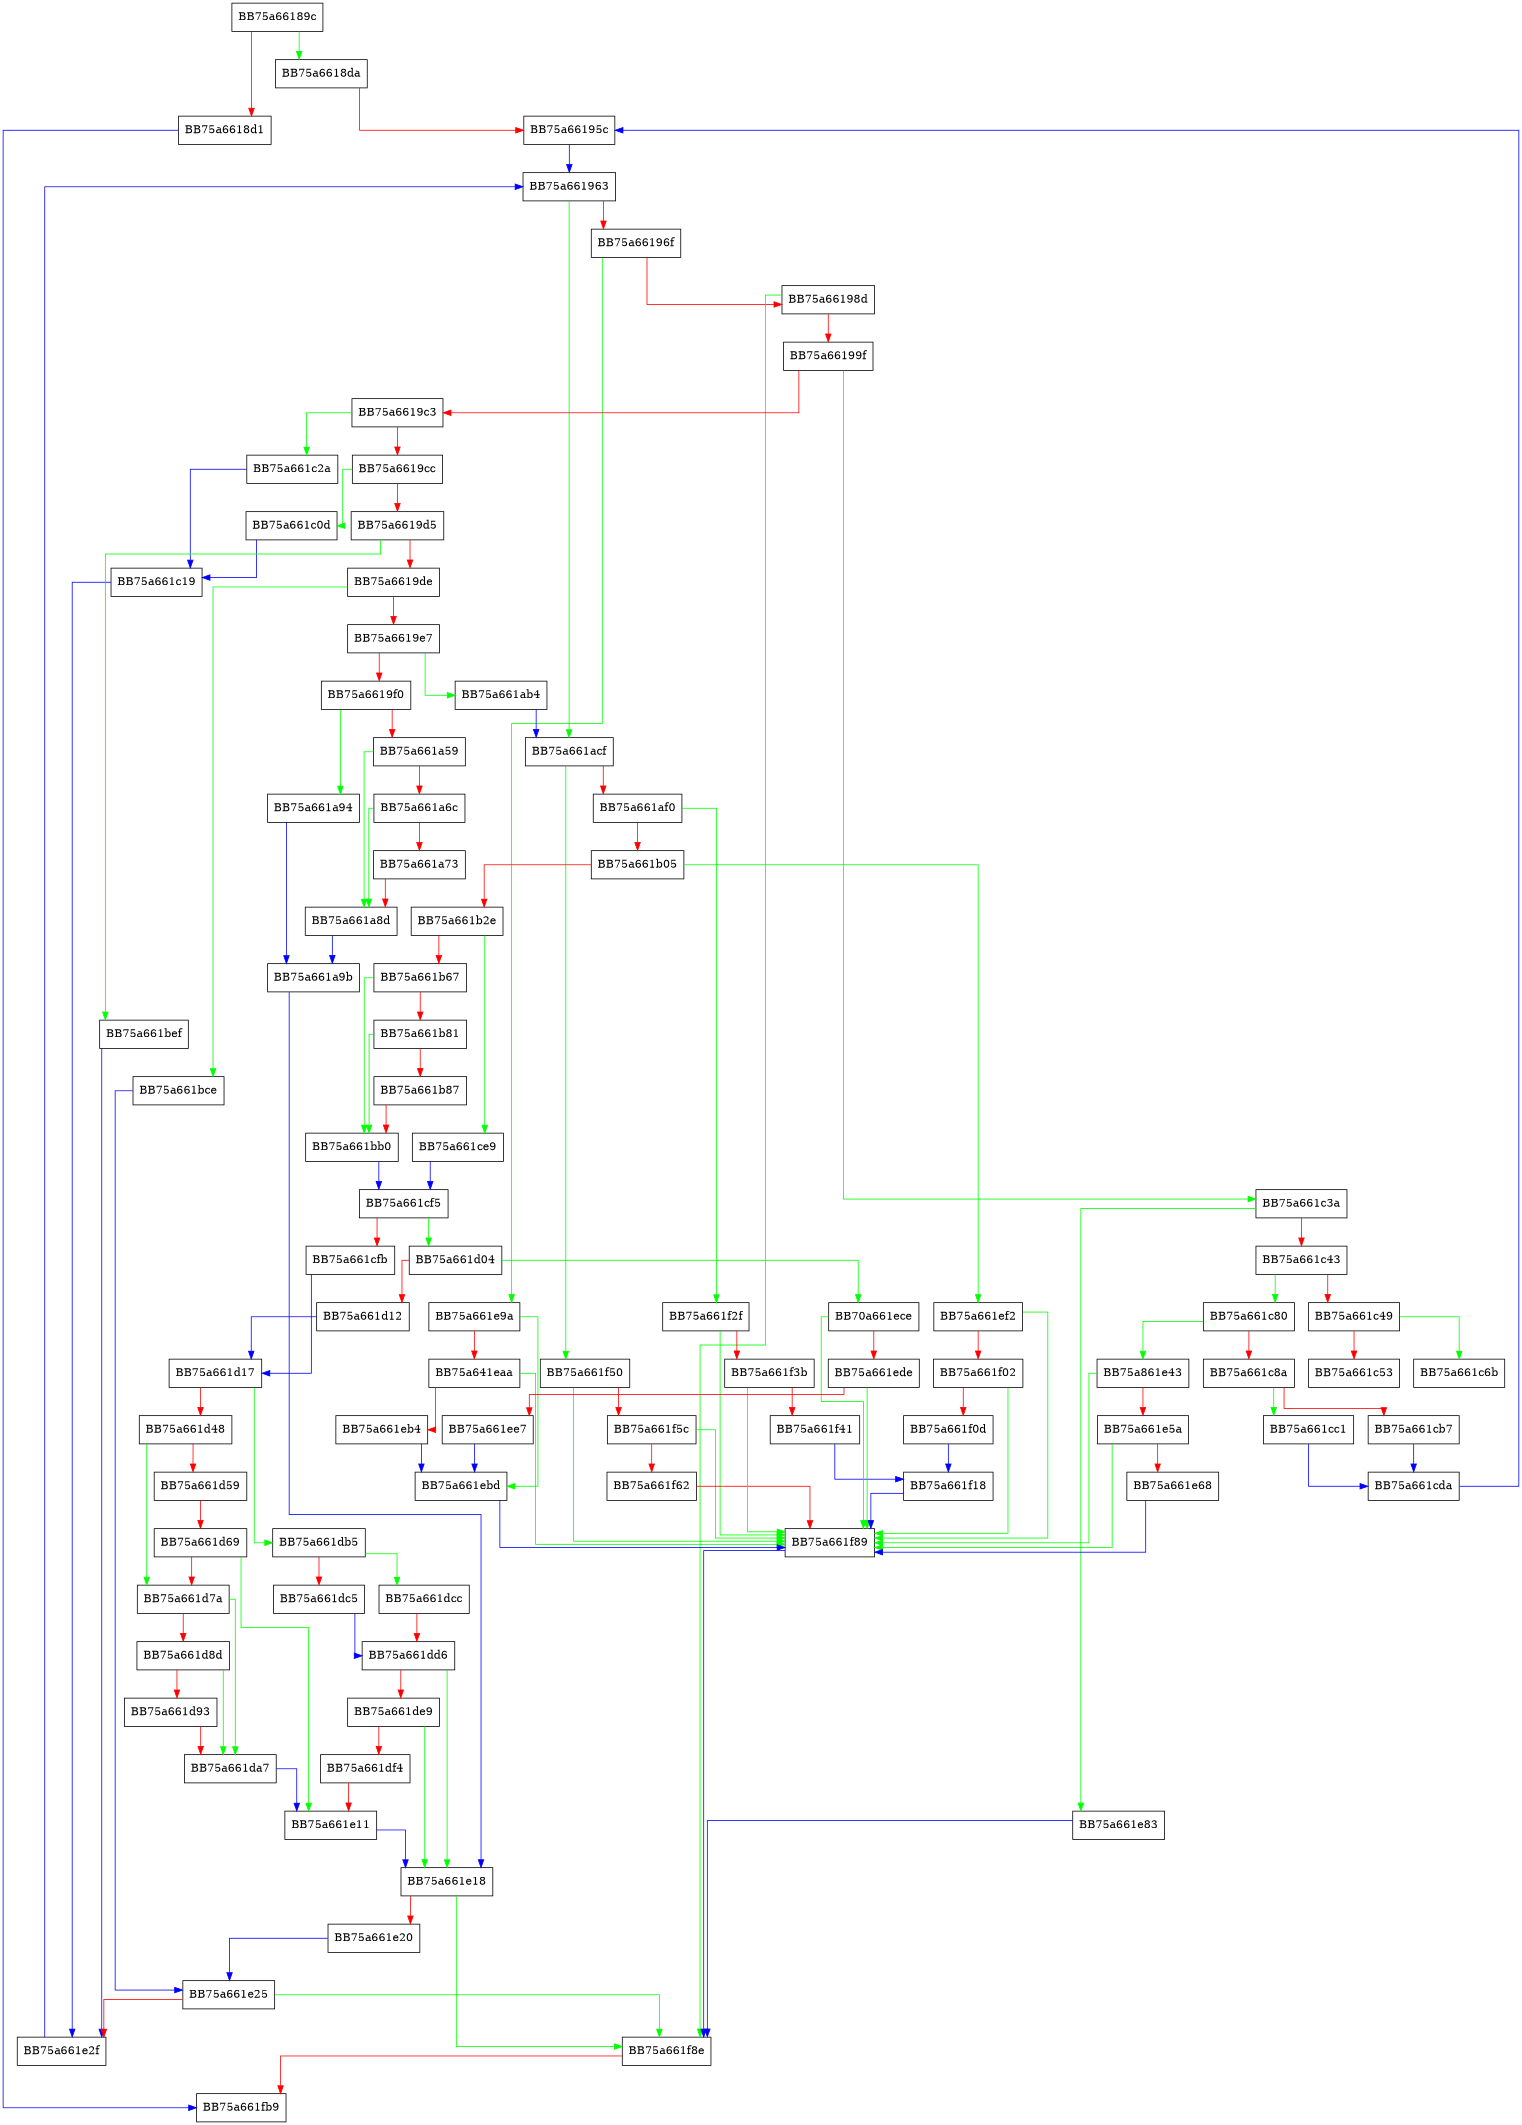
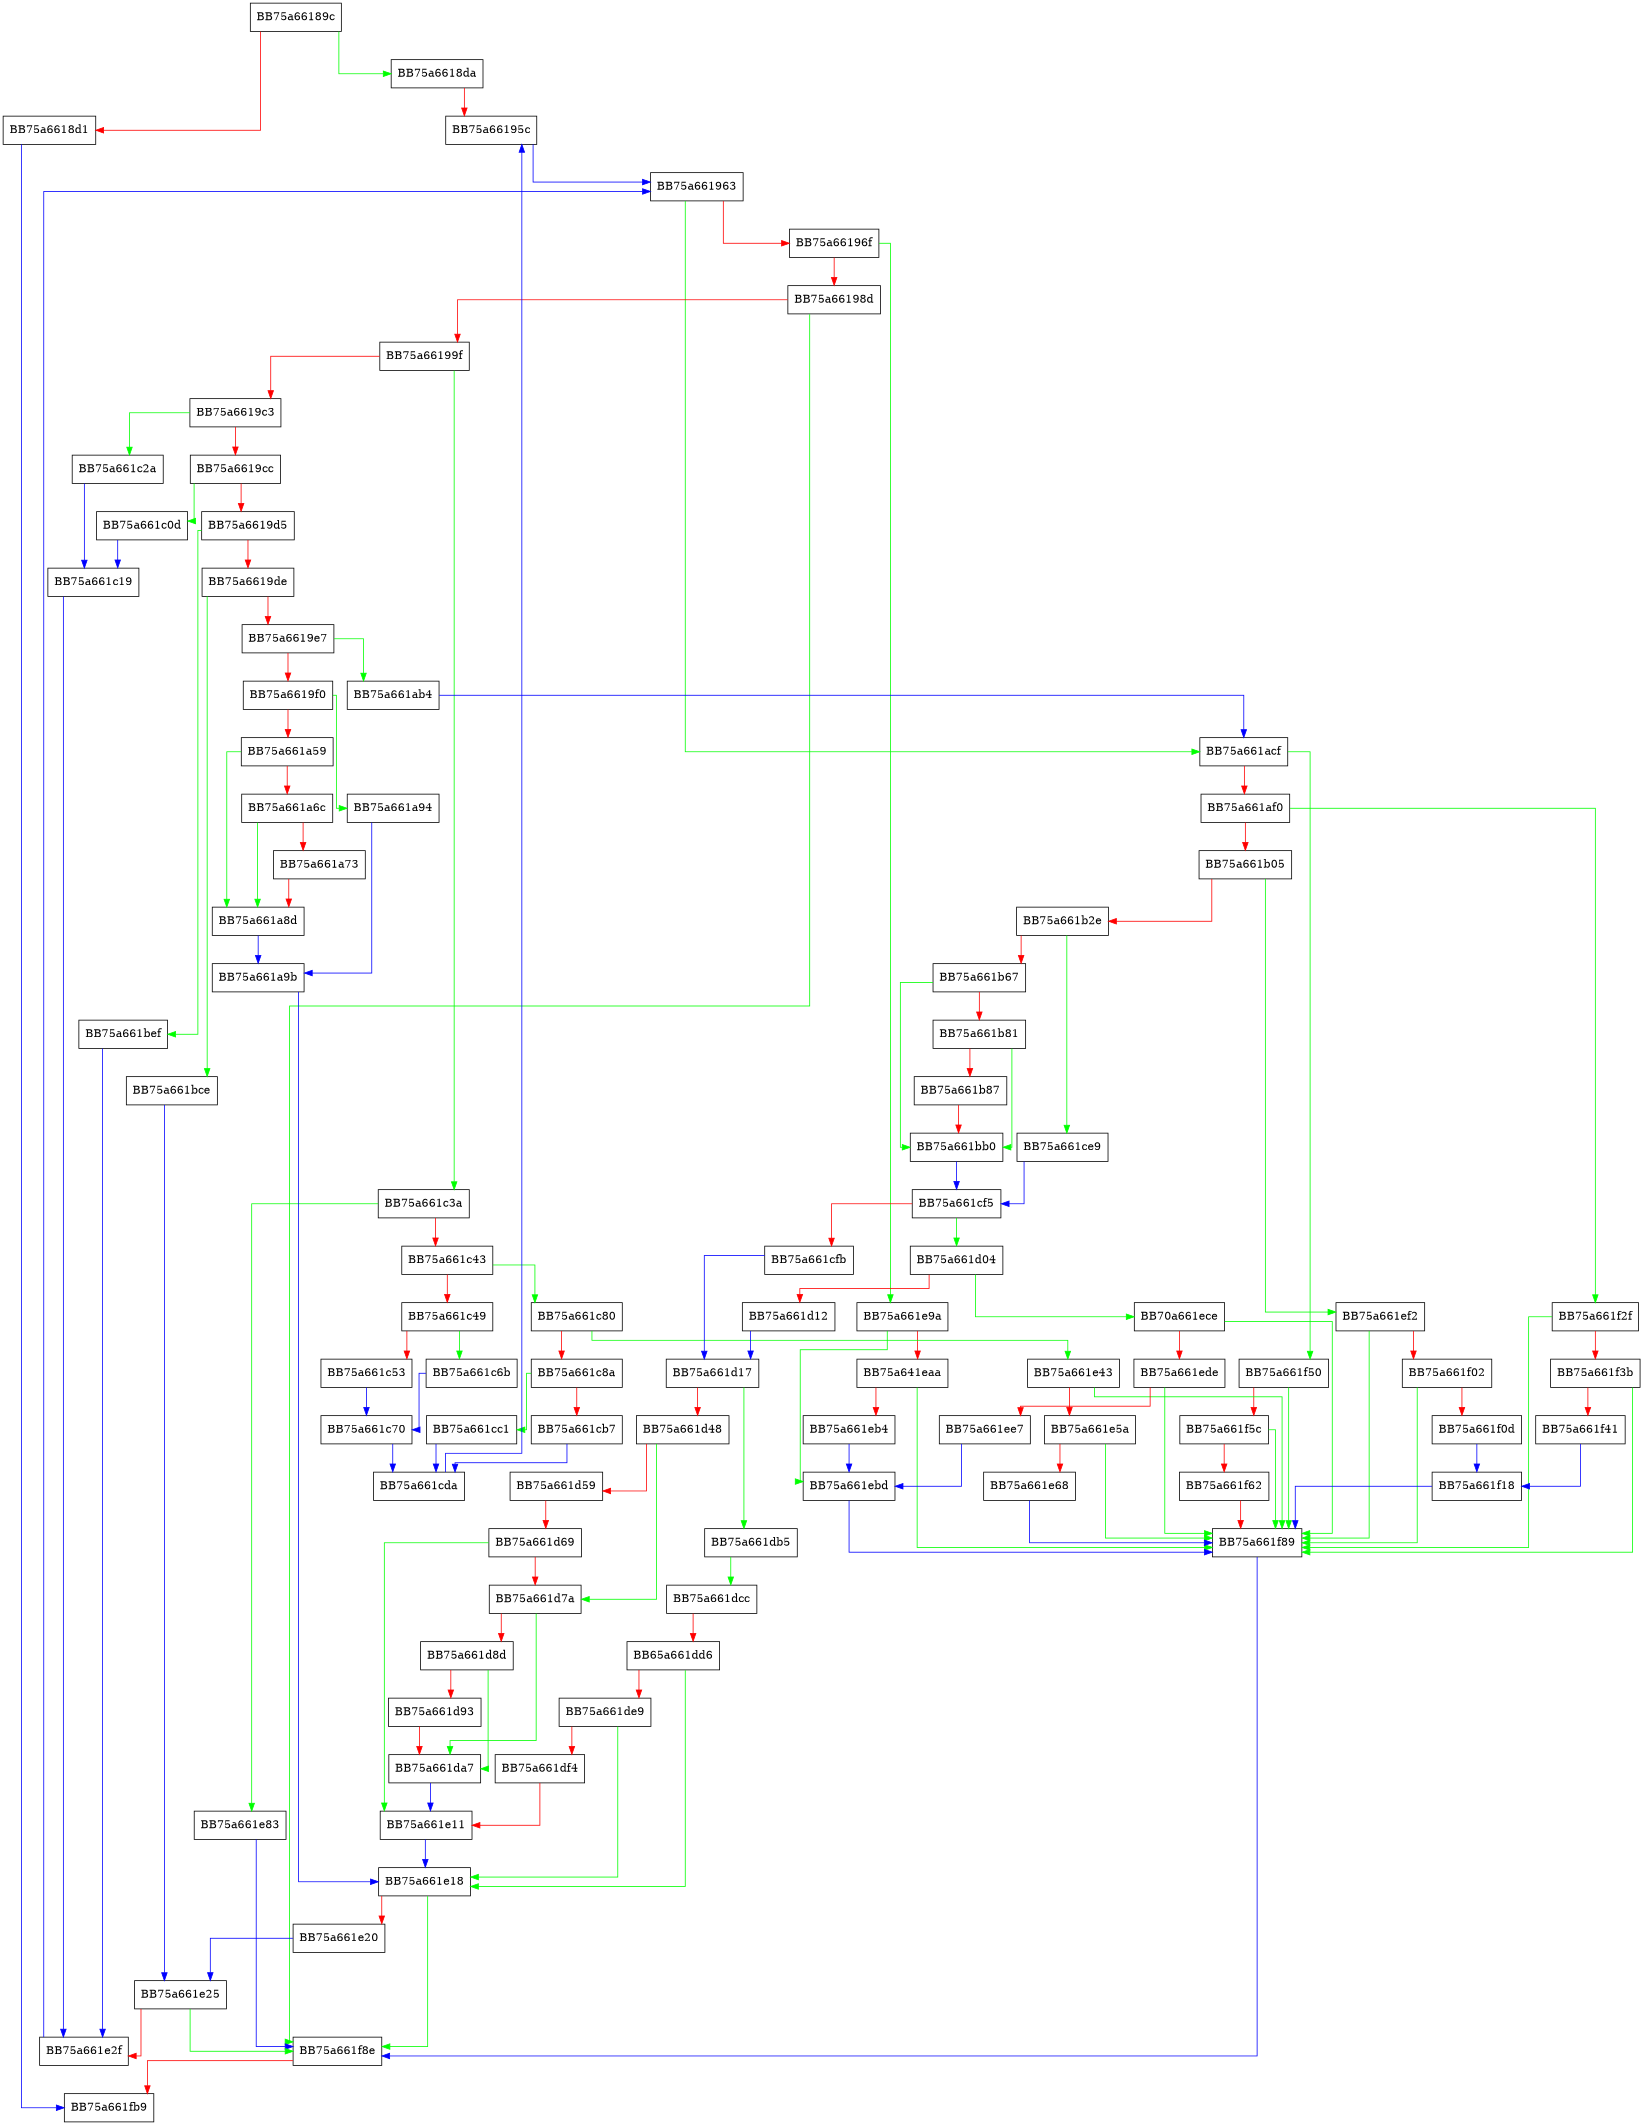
(1143, 1373) -> (1074, 1373)
none -> (366, 1430)
(319, 1599) -> none
(408, 1656) -> (673, 1656)
